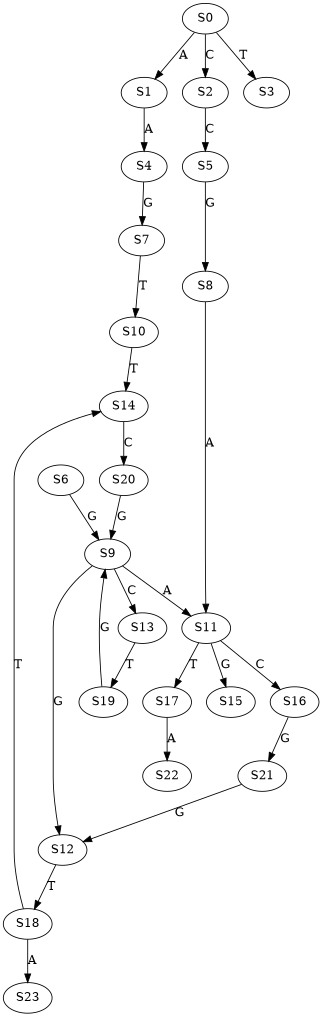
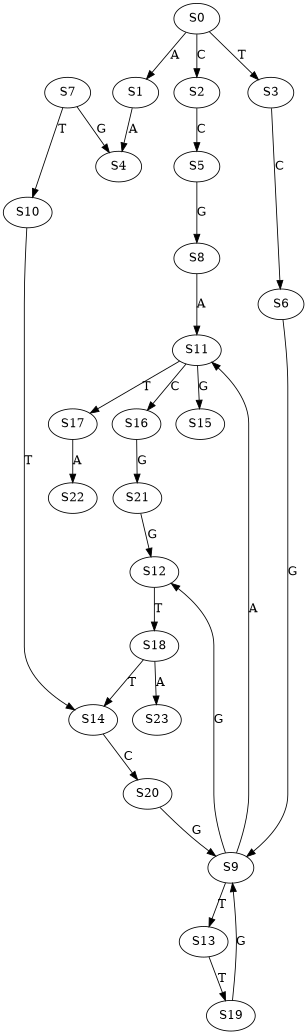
none -> (276, 194)
(143, 199) -> (91, 126)
(132, 591) -> (222, 905)
